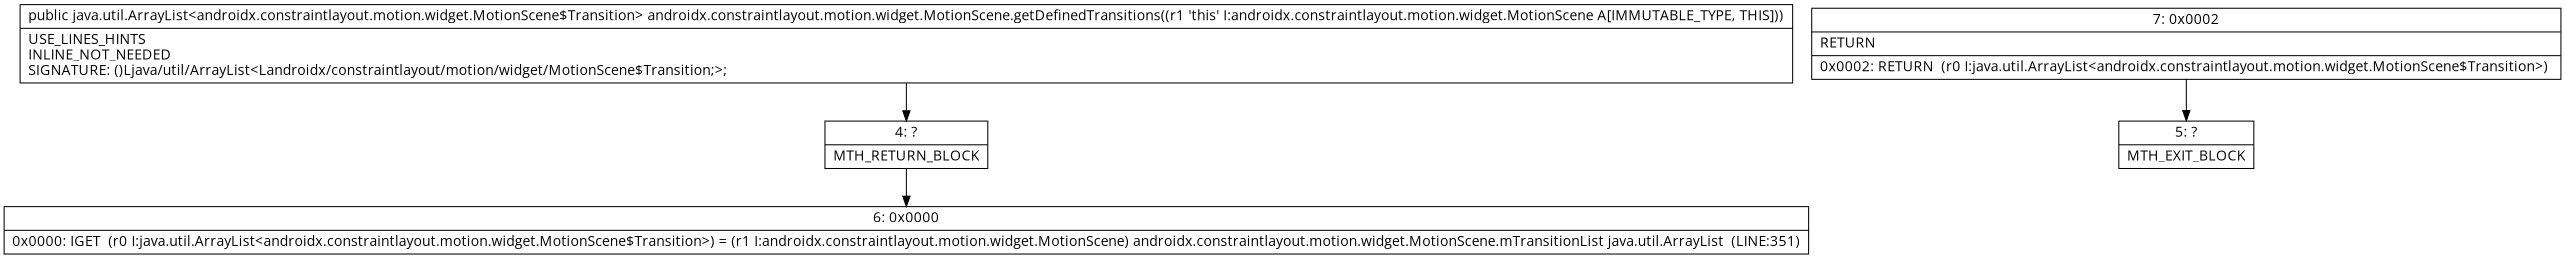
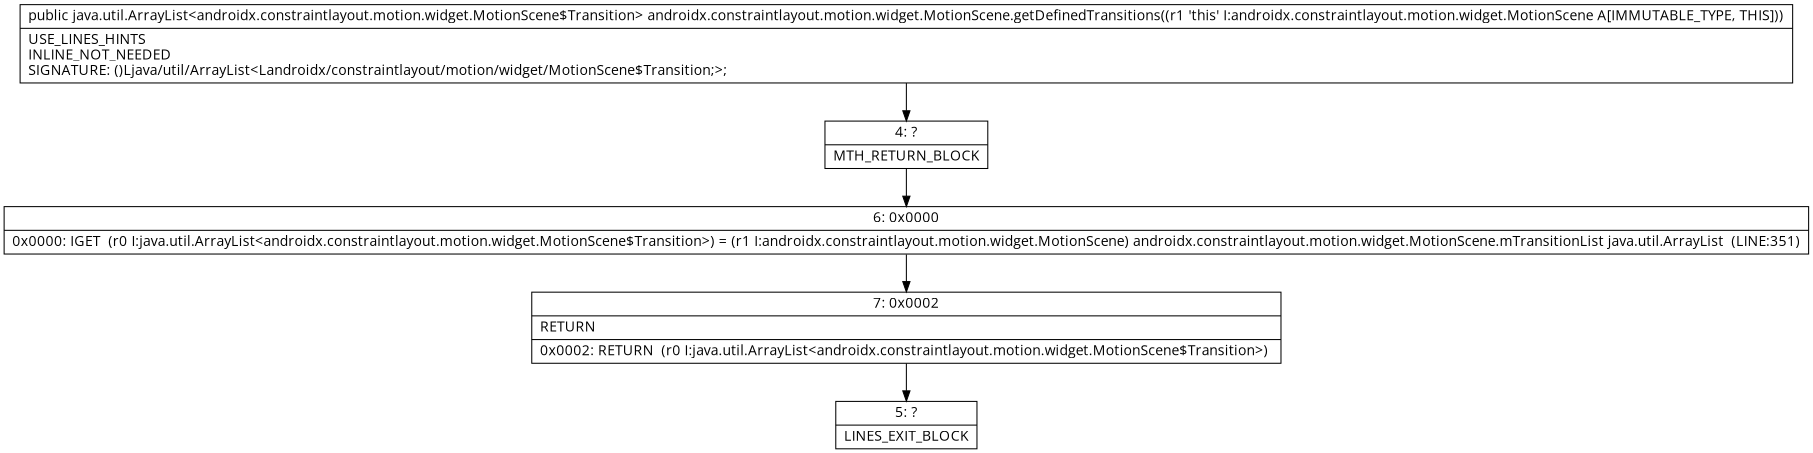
(2186, 156) -> (906, 436)
none -> (906, 268)
